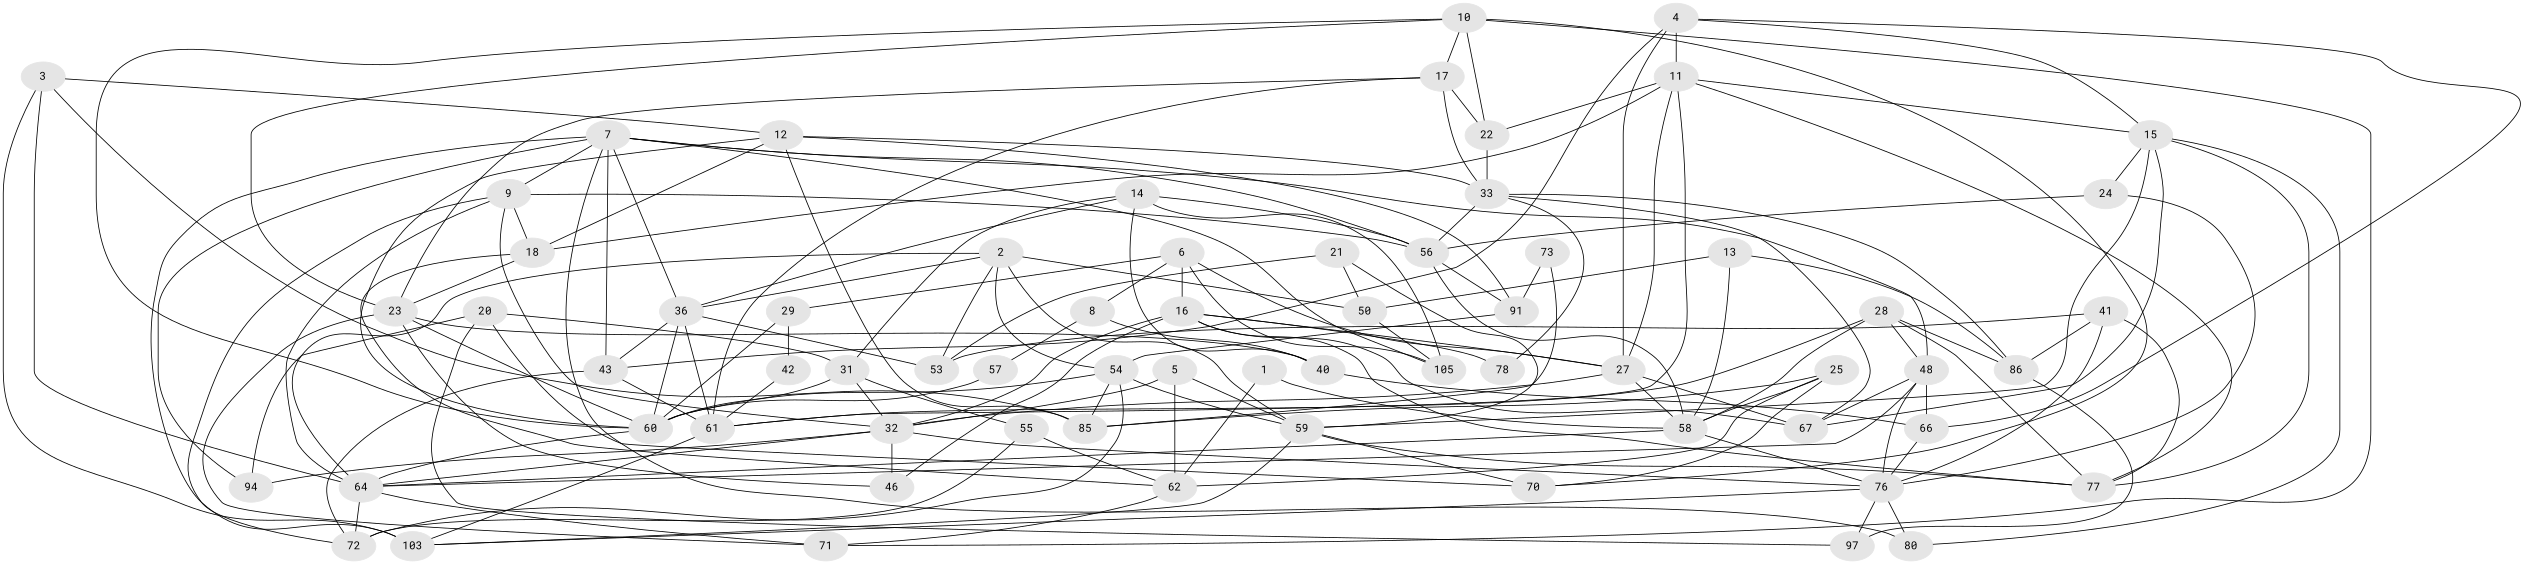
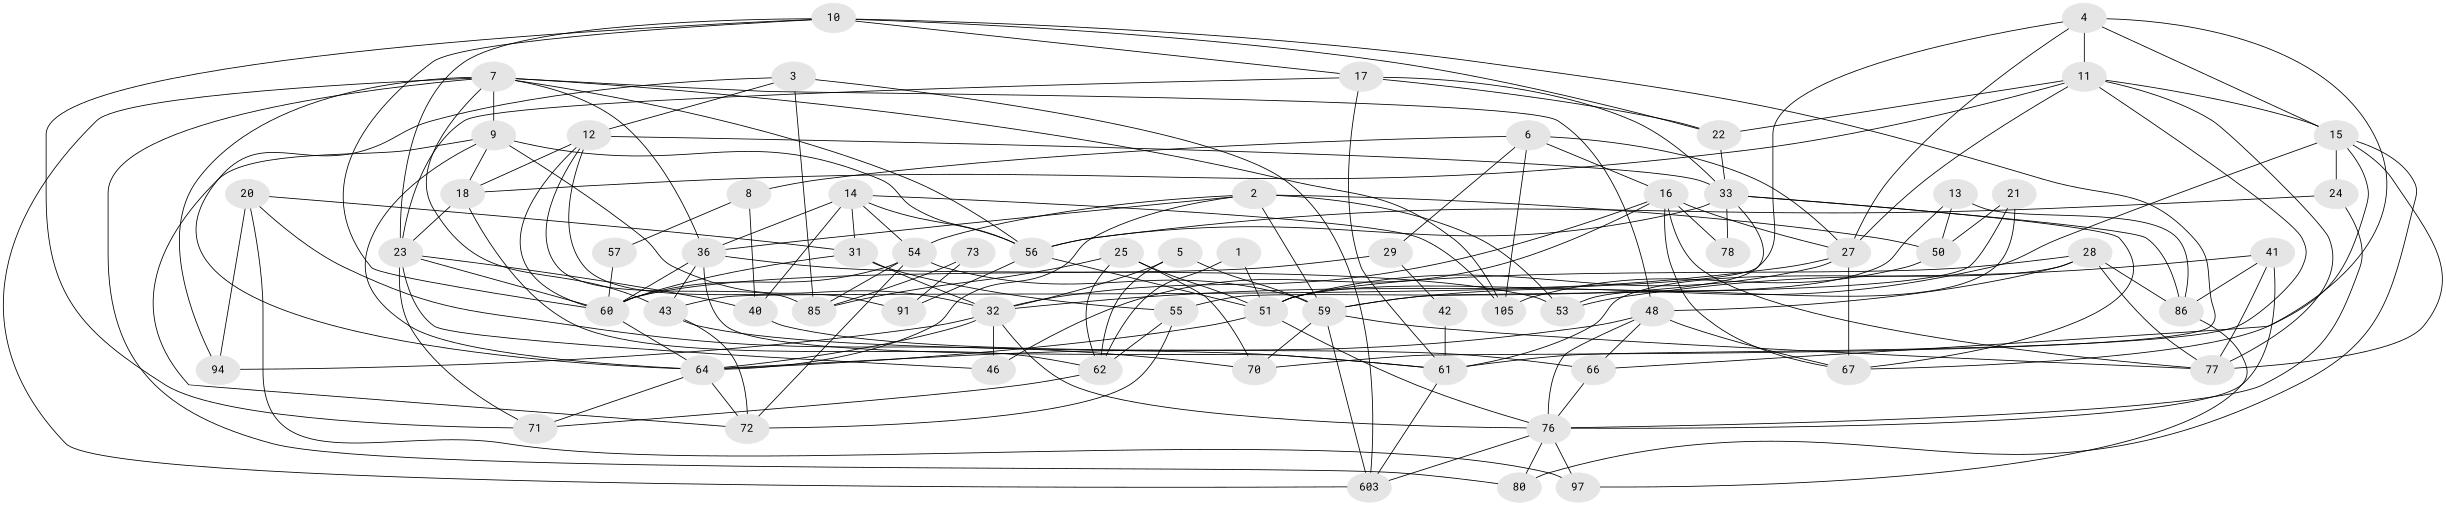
none -> (1513, 295)
(1313, 336) -> (883, 223)
(1685, 429) -> (1266, 311)
(413, 546) -> (1369, 488)
